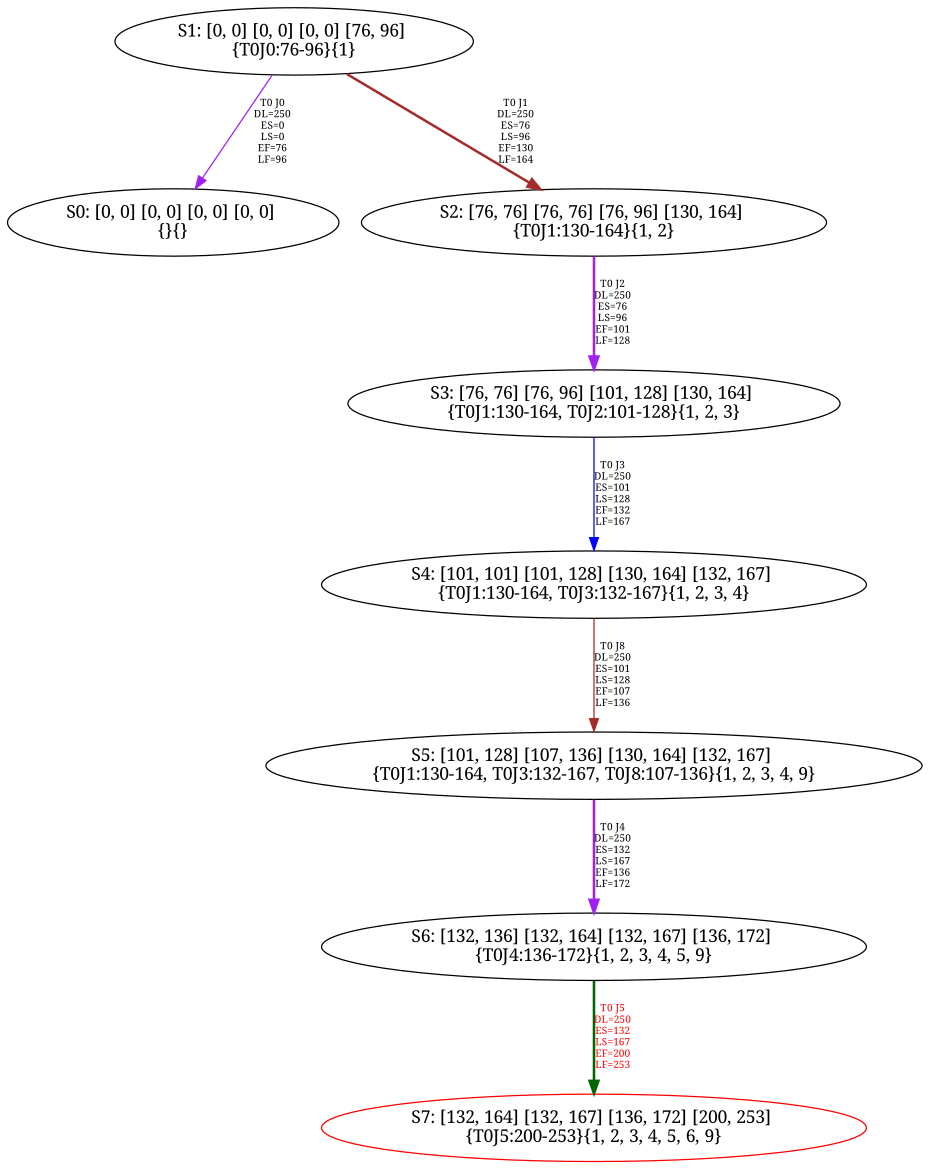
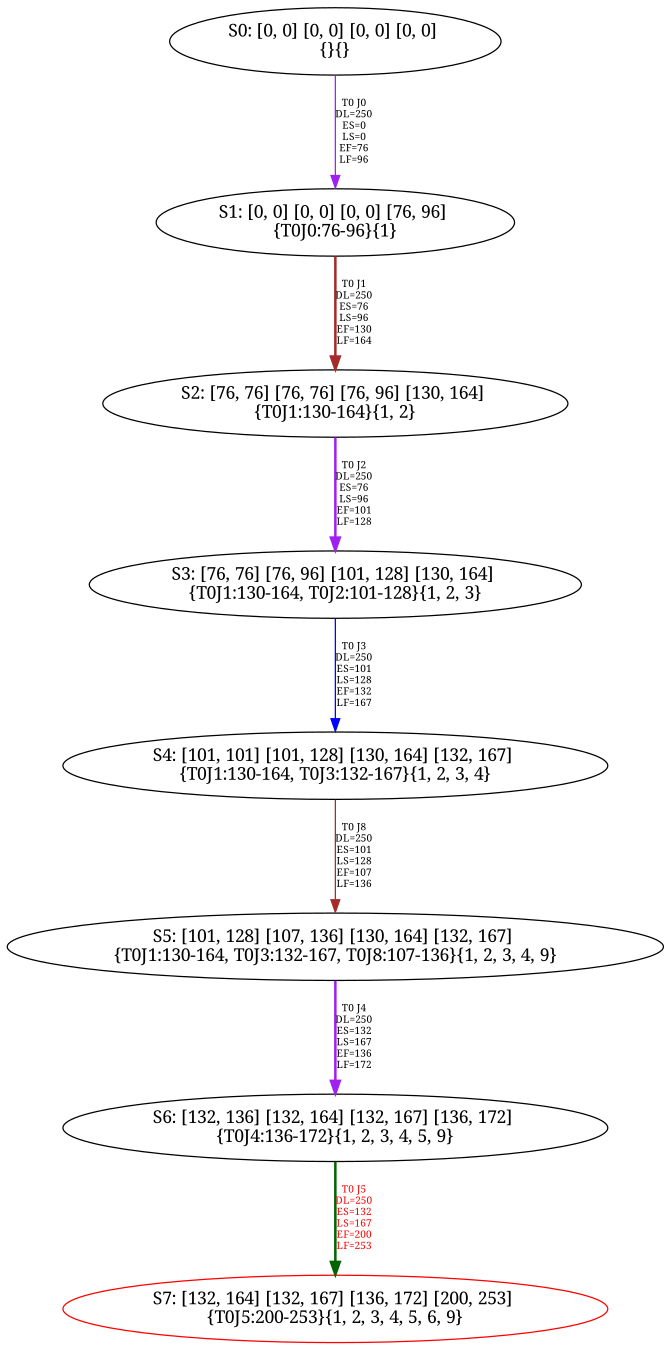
(237, 127) -> (335, 125)
